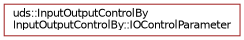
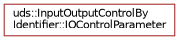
(122, 20) -> (89, 20)
